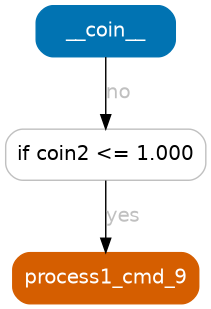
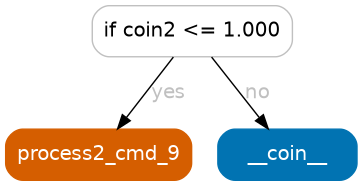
(106, 86) -> (235, 87)
(106, 278) -> (99, 155)
